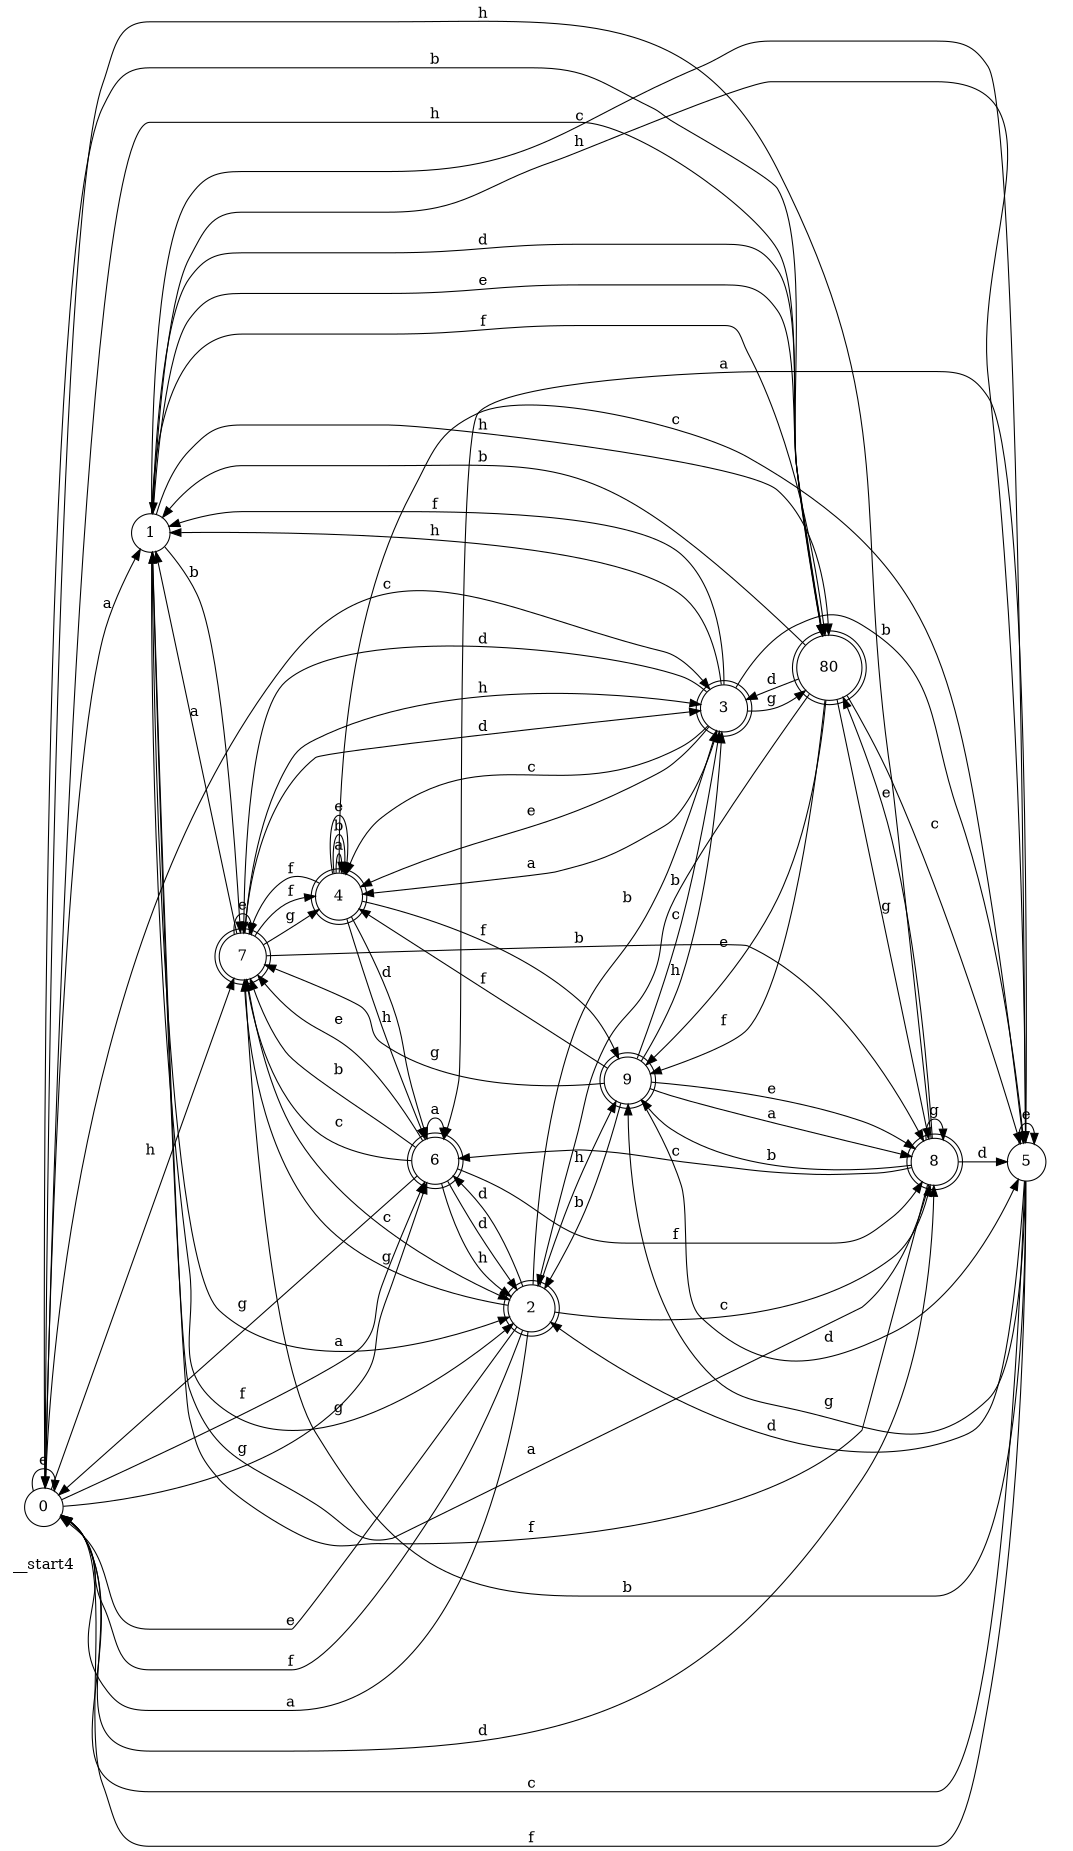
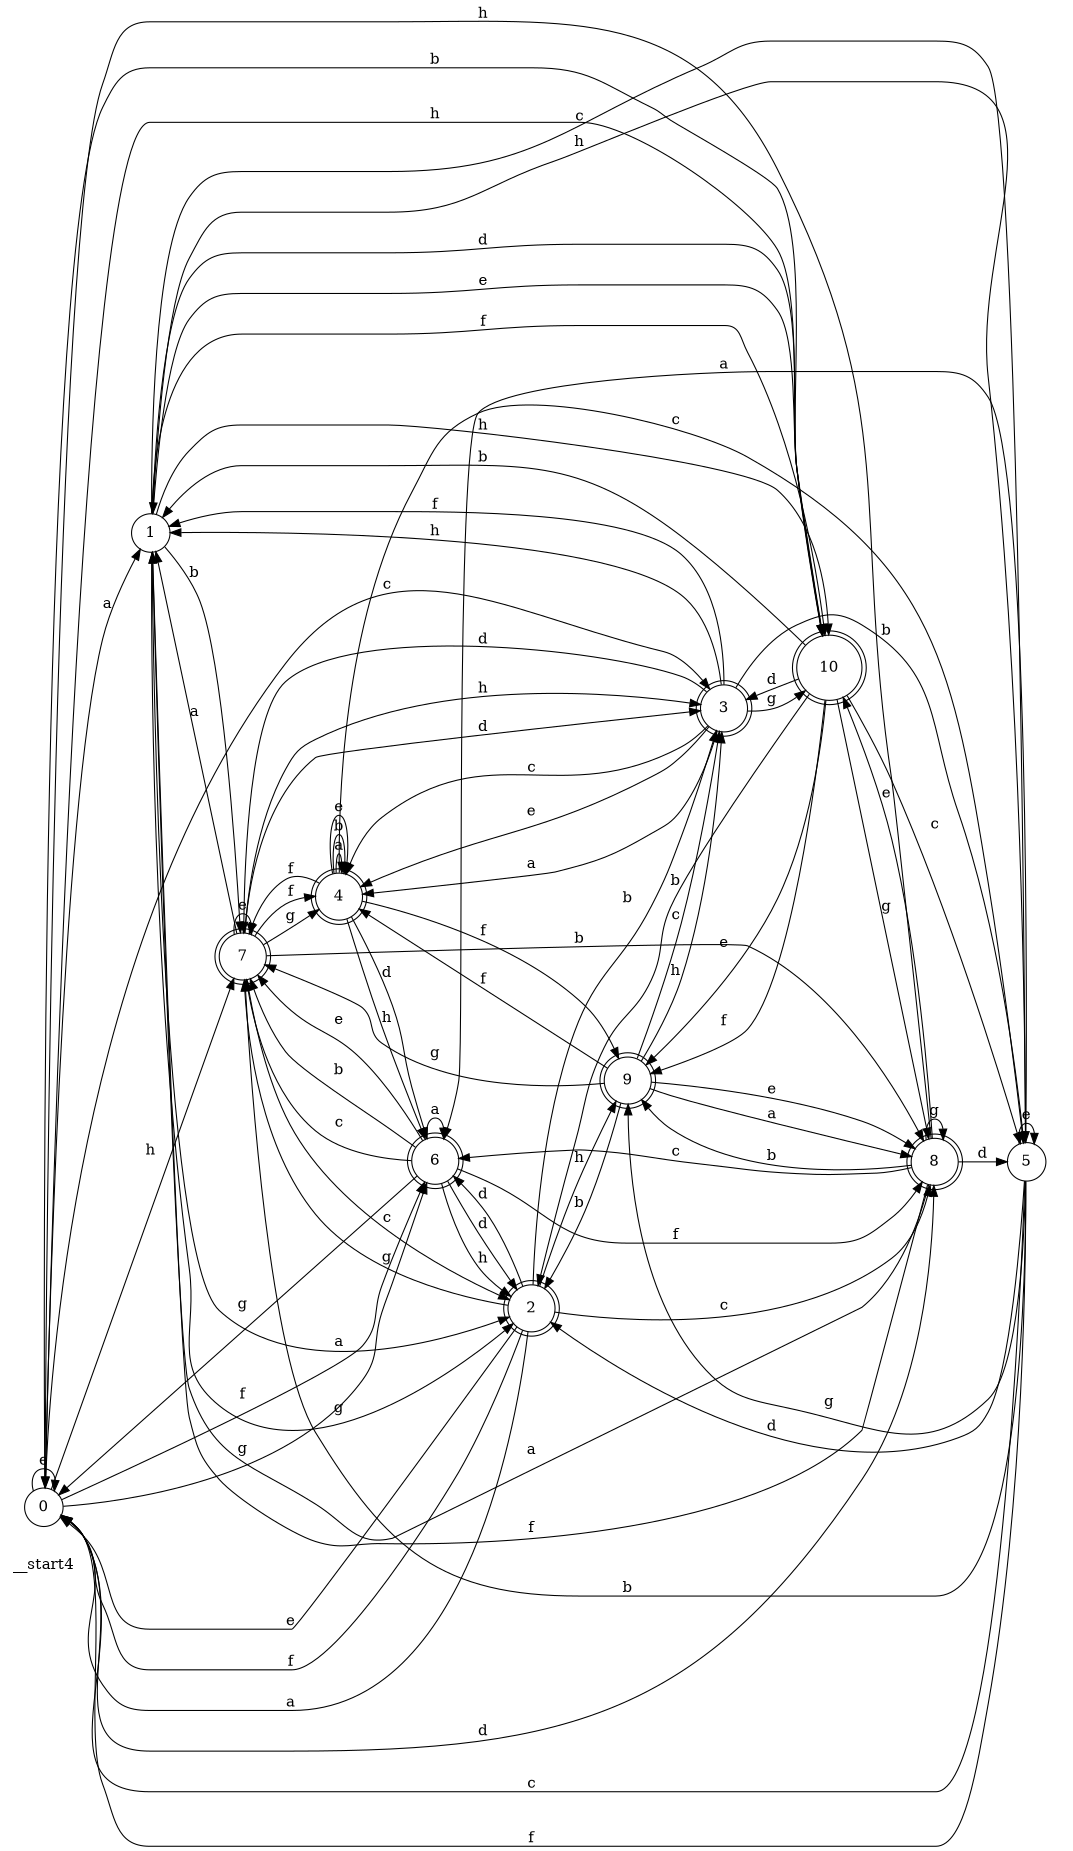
(829, 668) -> (829, 668)
(774, 1358) -> none
